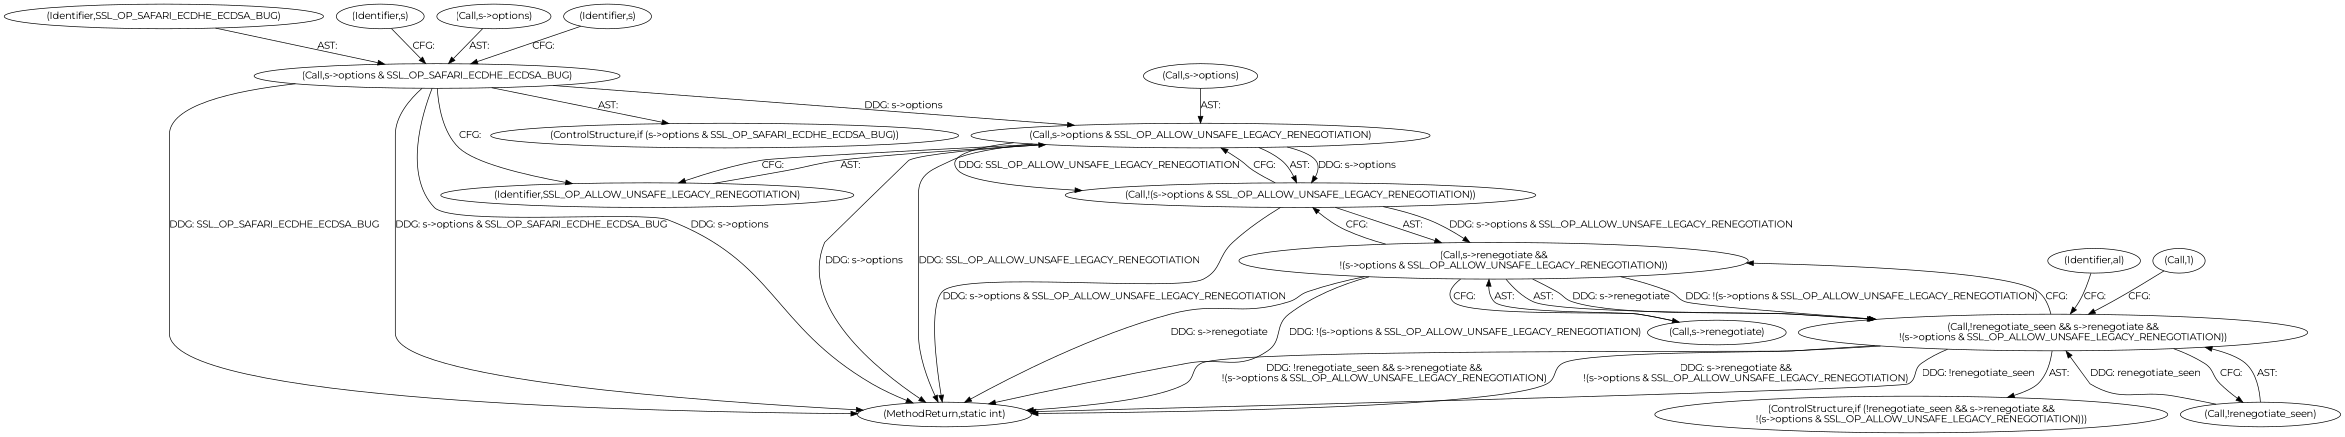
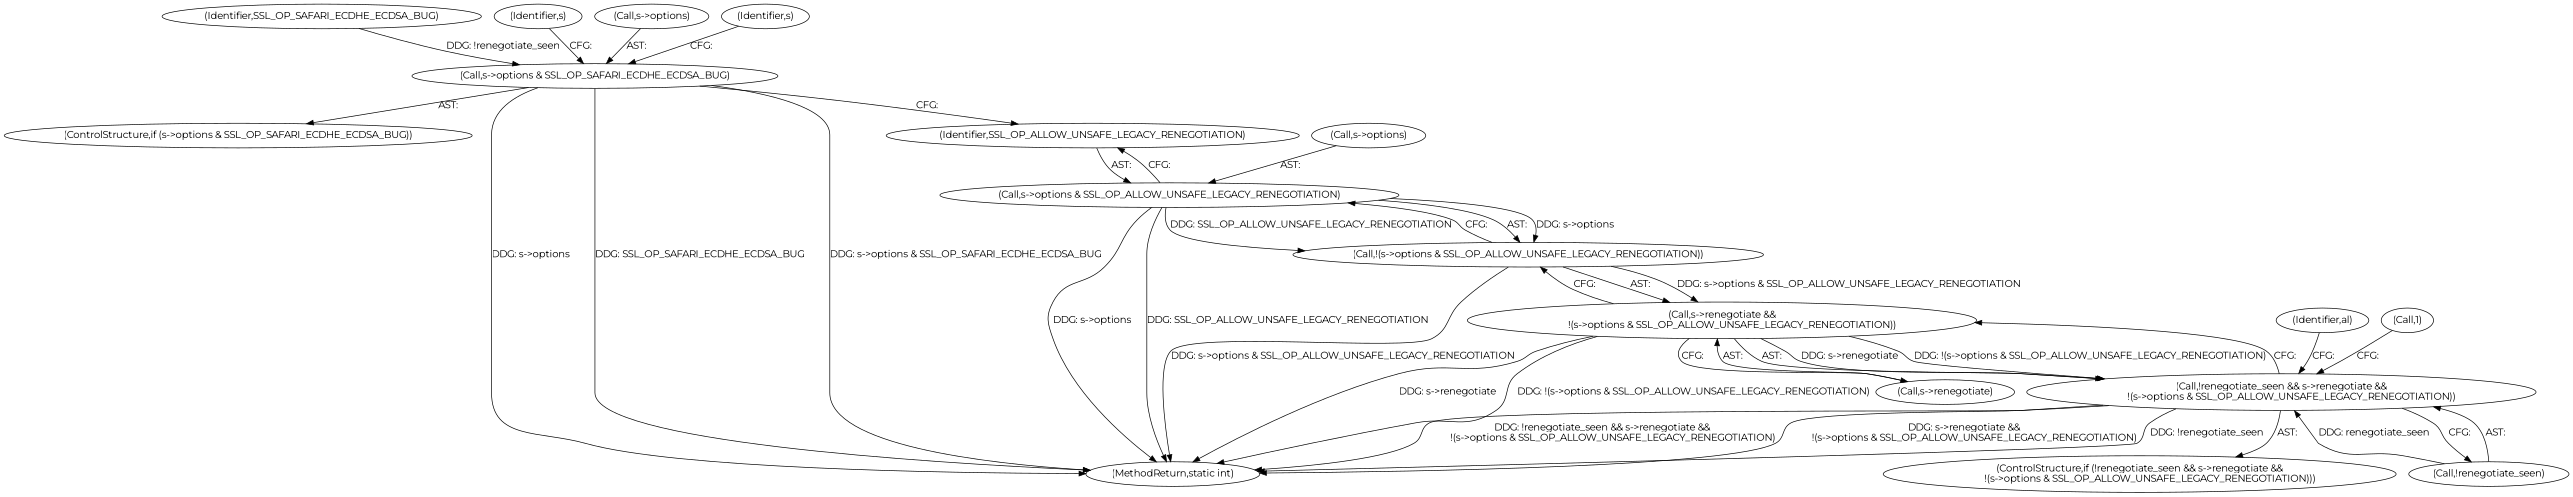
(329, 46) -> (503, 46)
(810, 105) -> none
